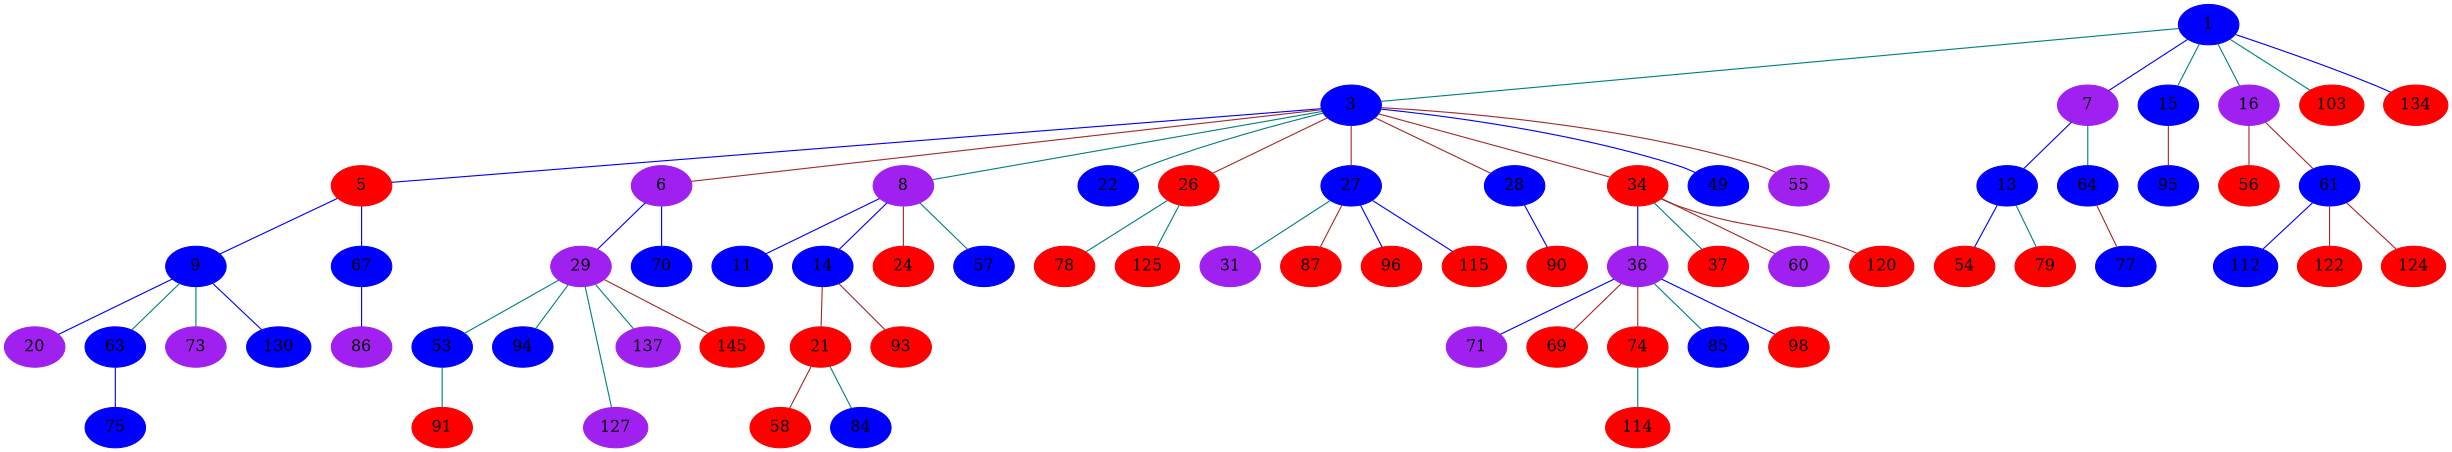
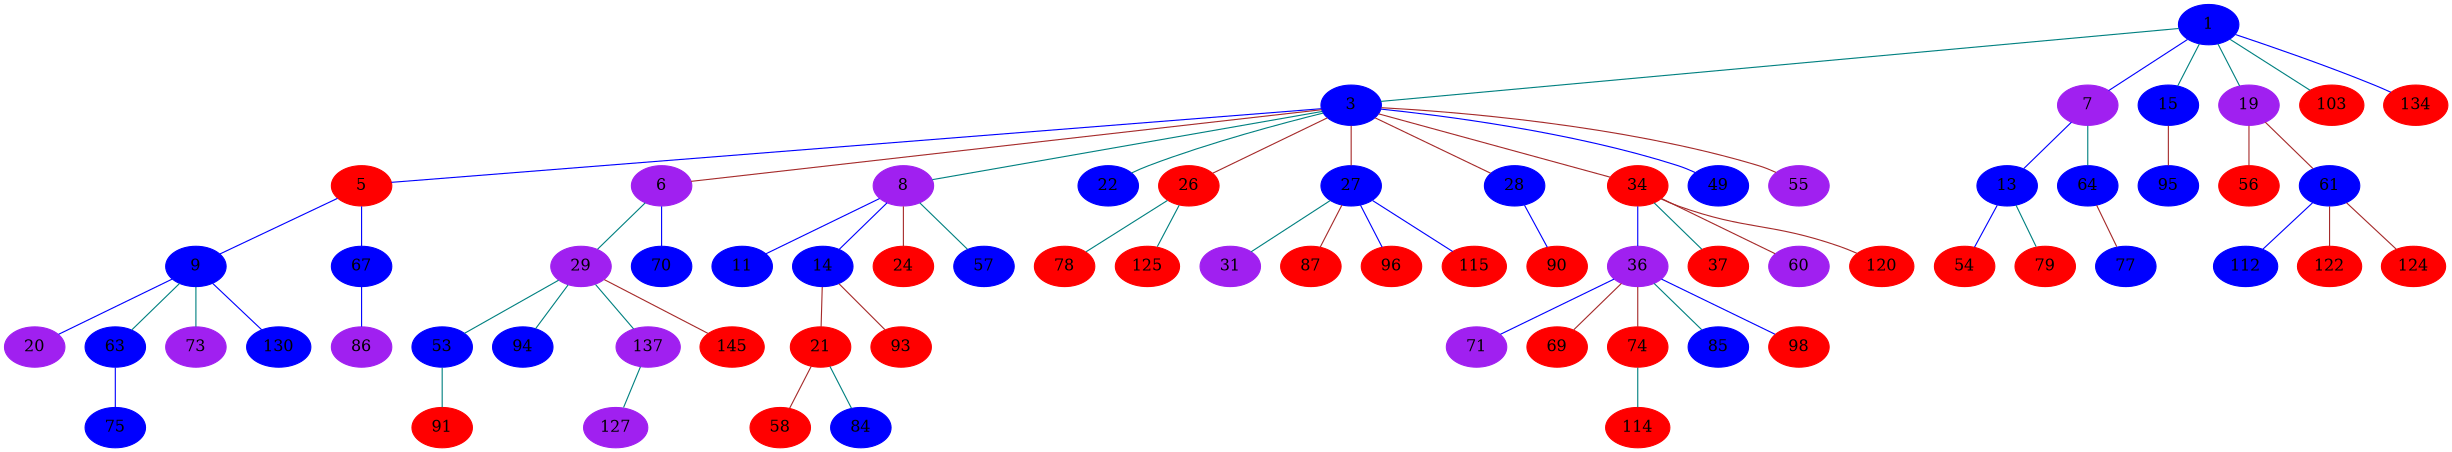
(2249, 105) -> (2249, 105)
(621, 226) -> (621, 226)
(598, 347) -> (632, 387)
